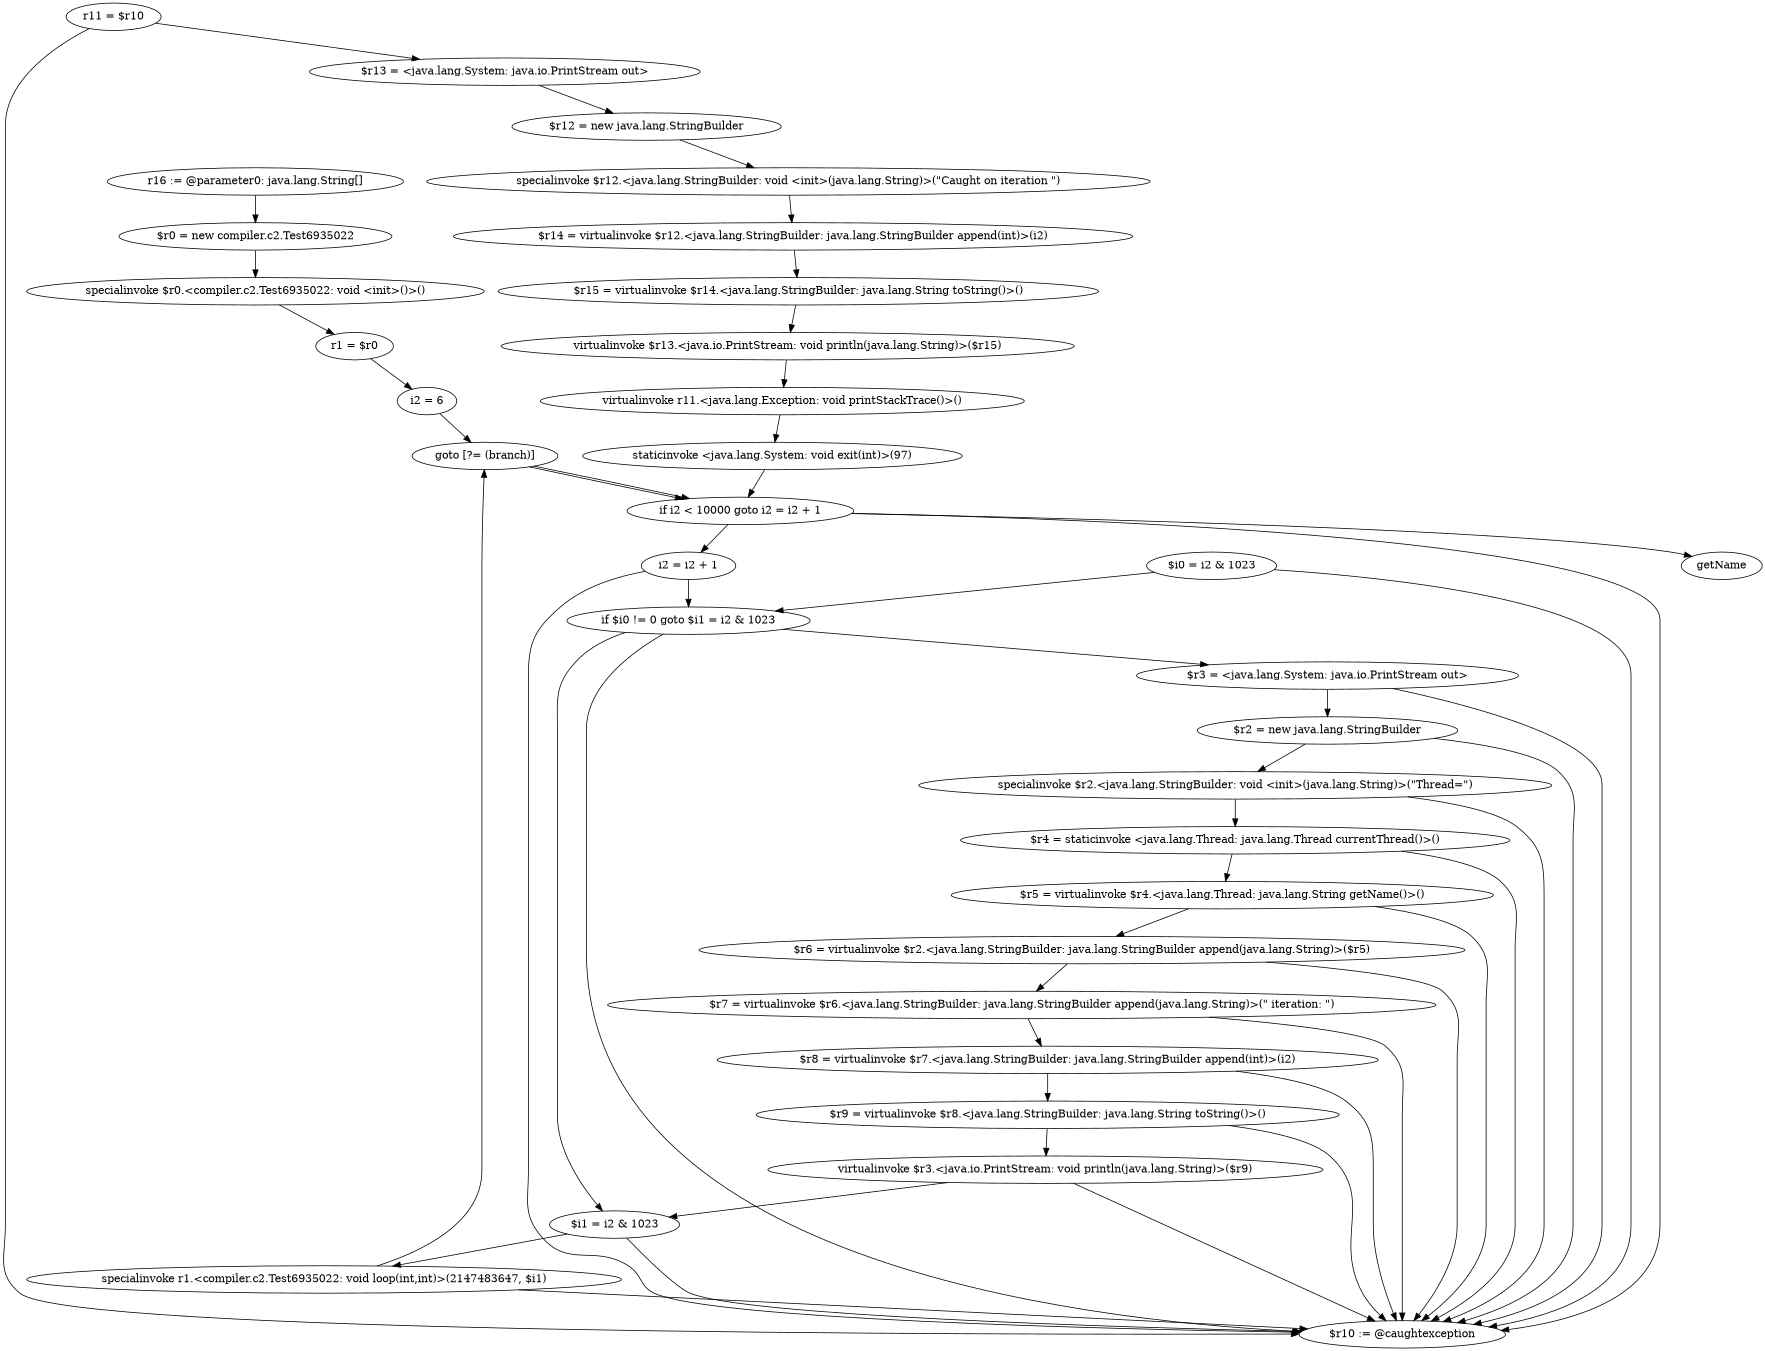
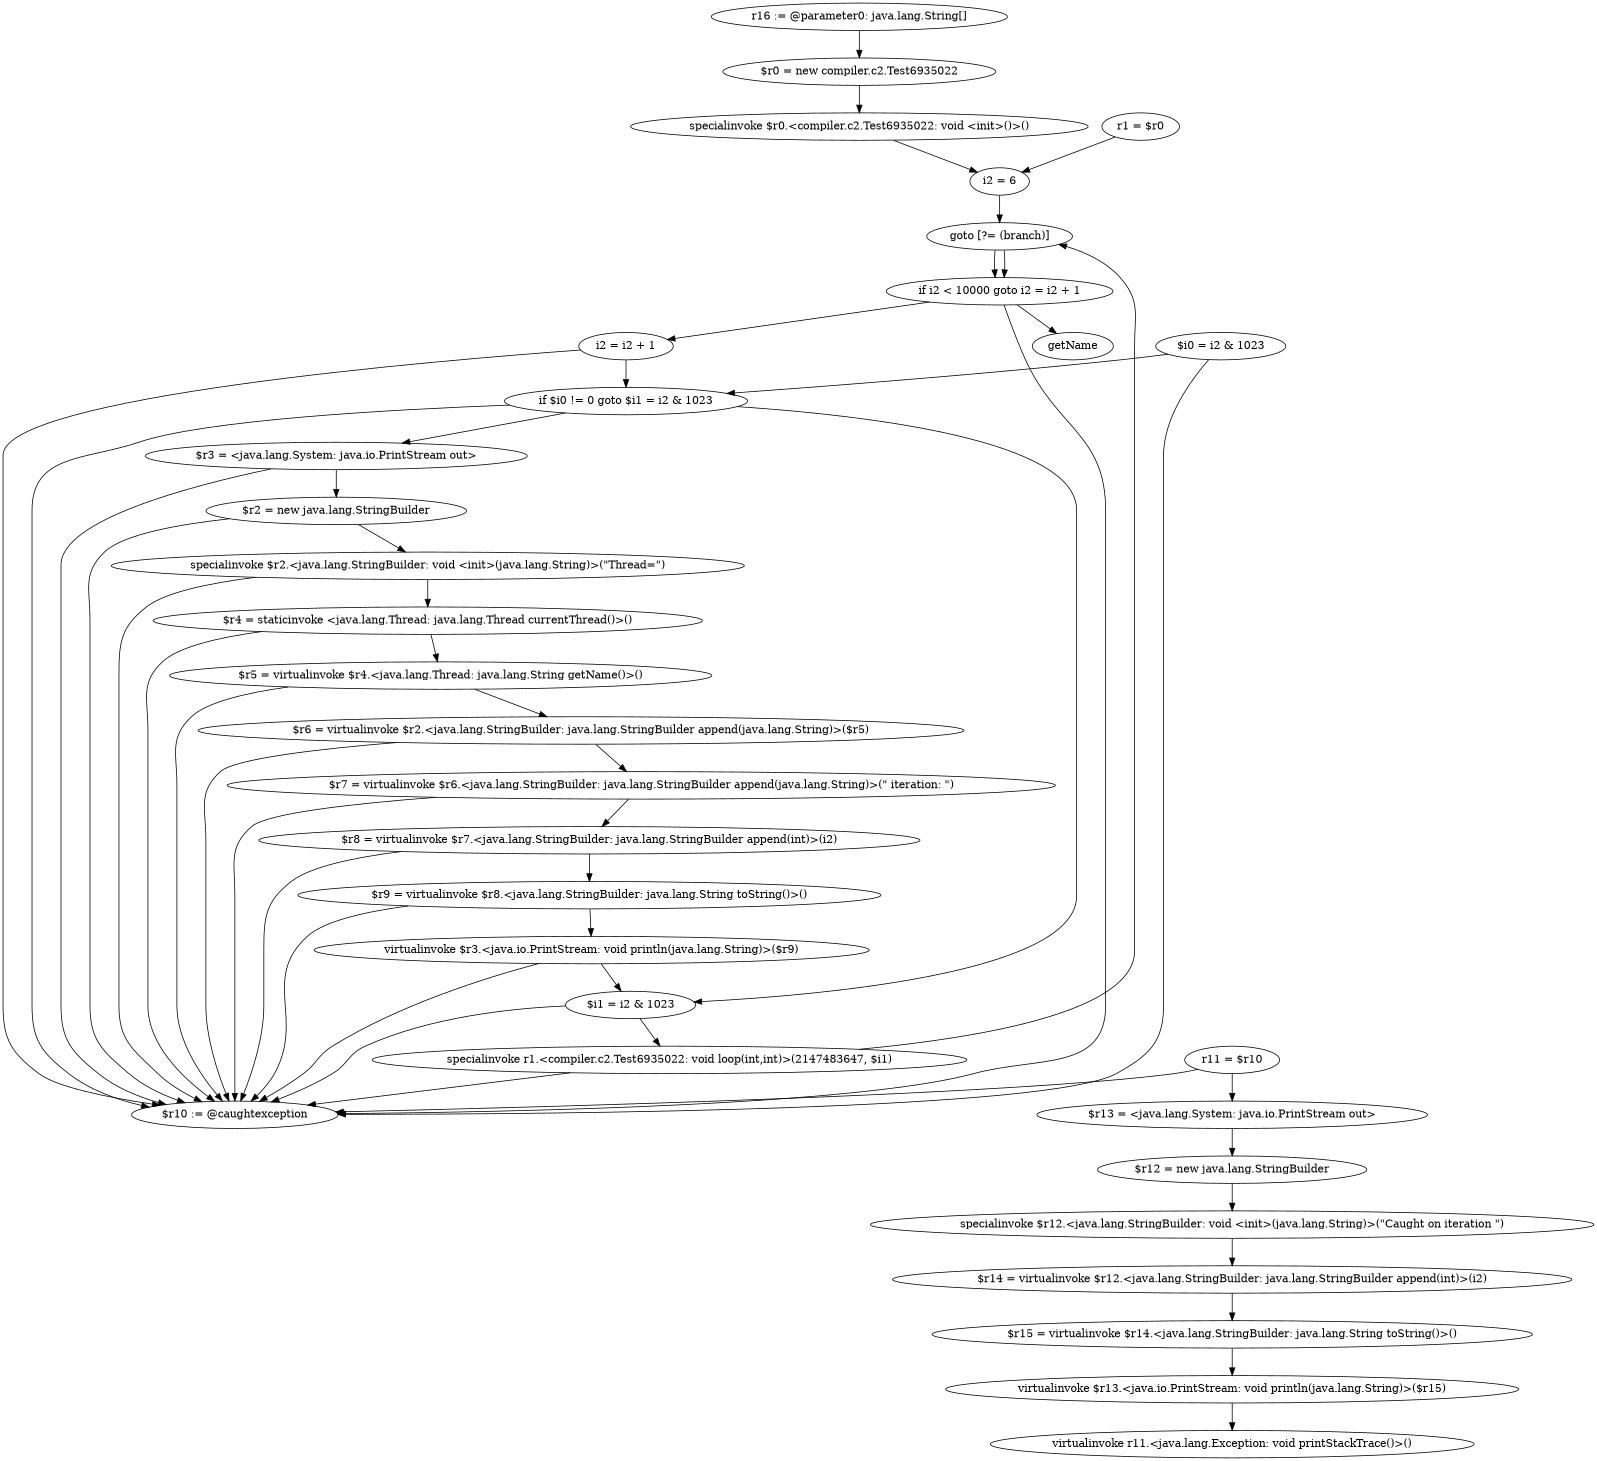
(303, 318) -> (932, 155)
(772, 456) -> none
